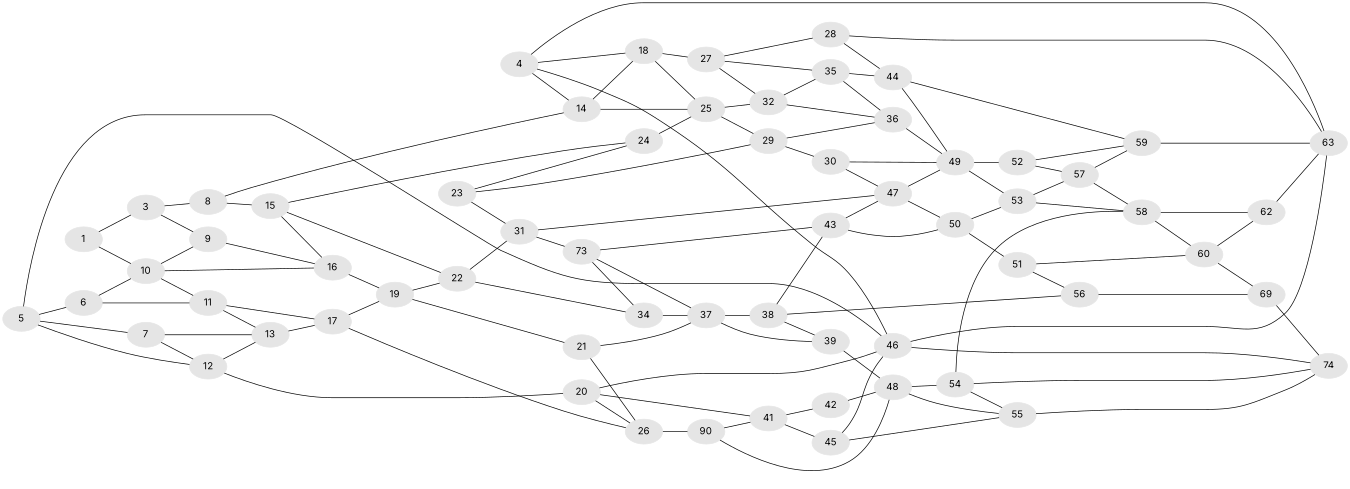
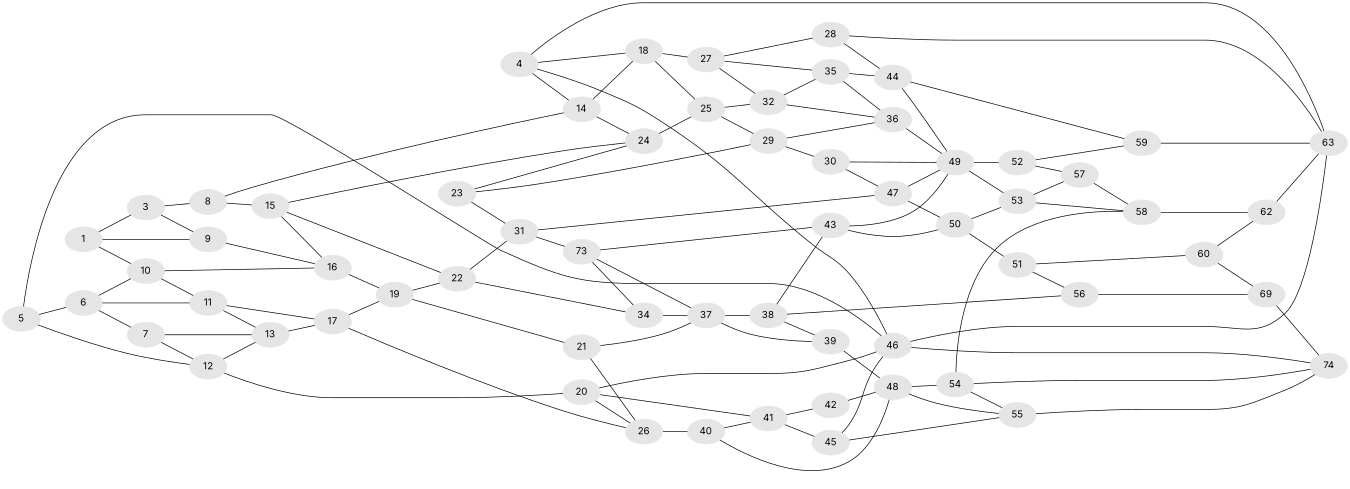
(651, 109) -> (613, 125)
(1111, 159) -> none
(862, 210) -> (907, 215)
(1173, 233) -> none
(177, 255) -> (146, 239)
(84, 327) -> (115, 319)
(706, 432) -> (706, 432)
